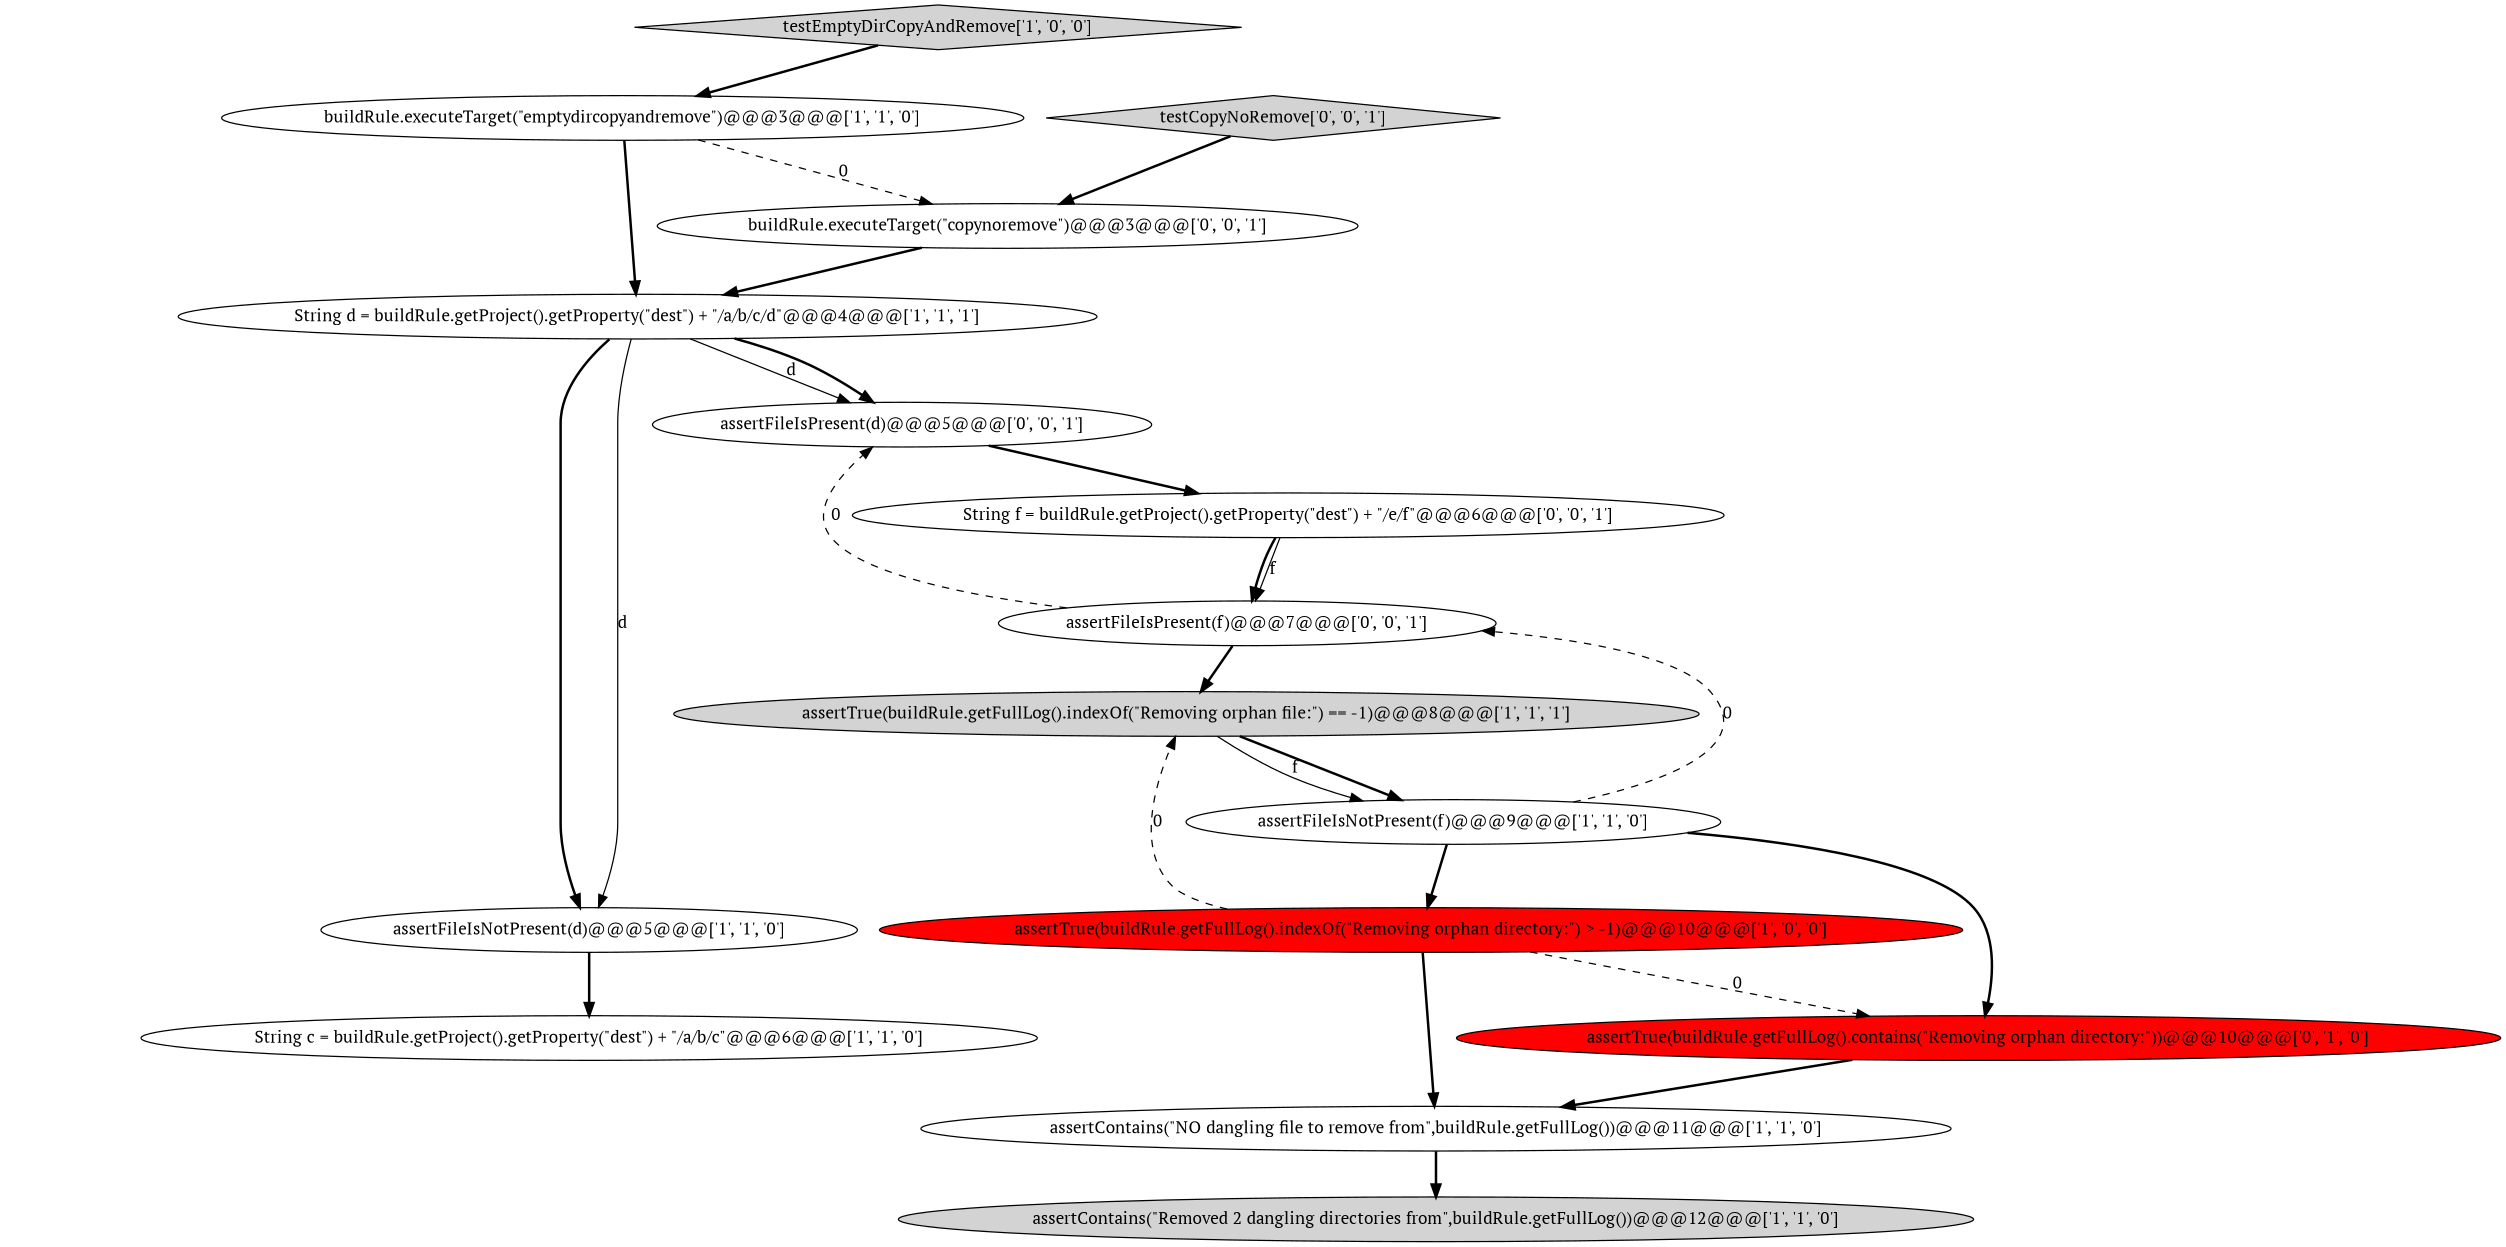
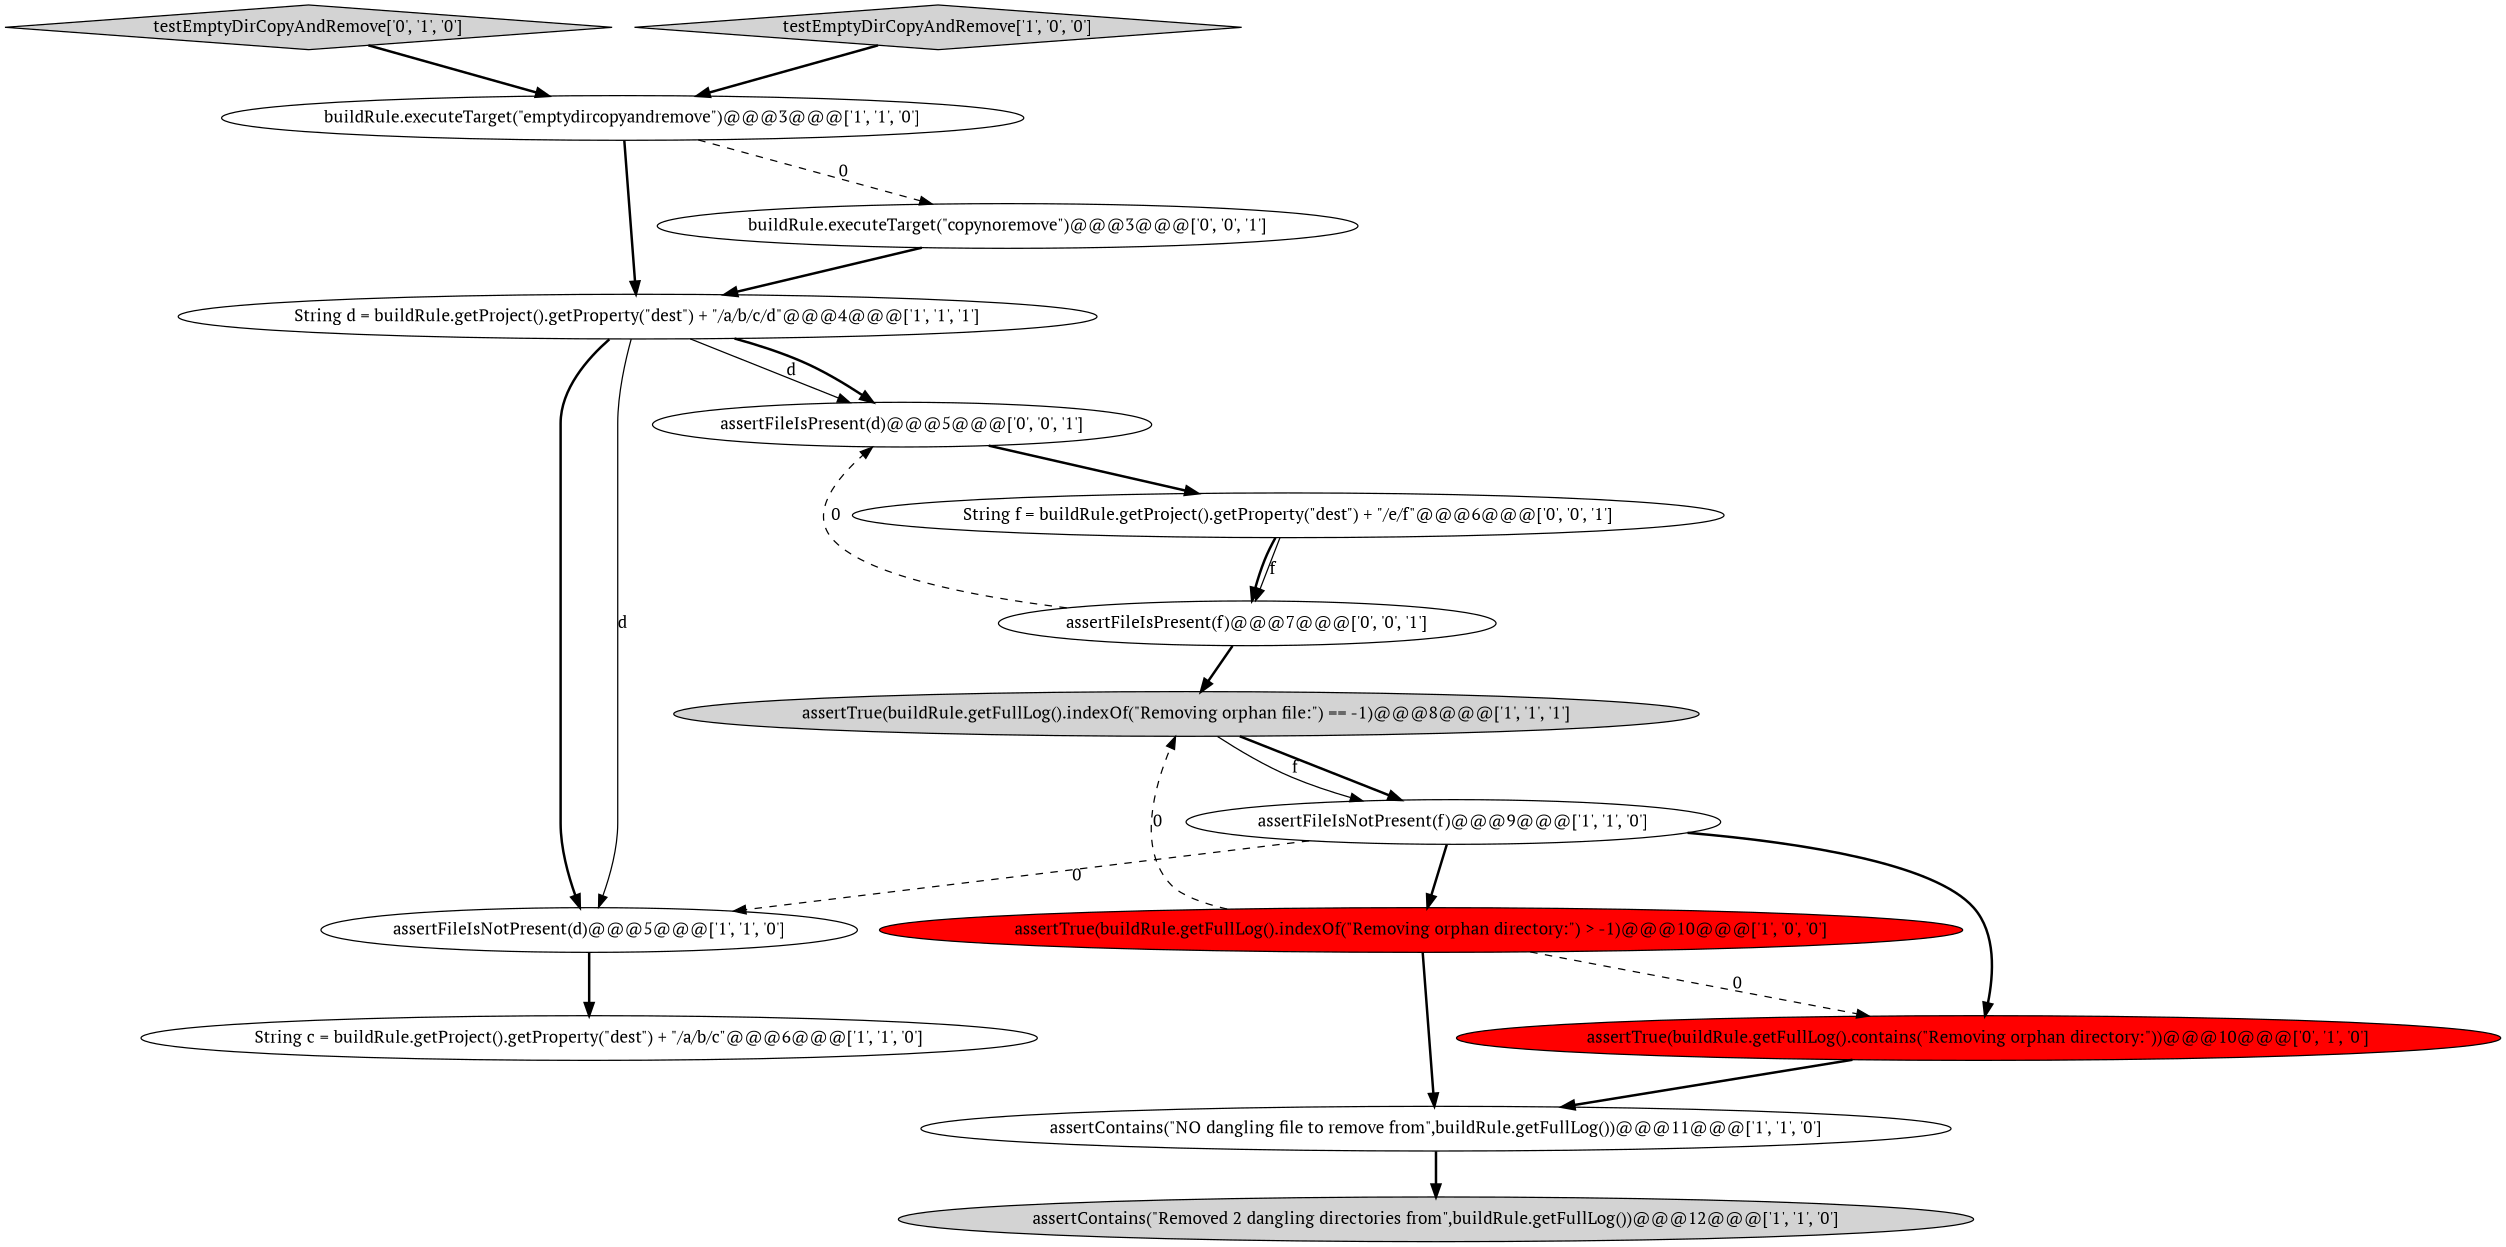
none -> (309, 27)
(1273, 118) -> none
(1705, 687) -> (1027, 875)
